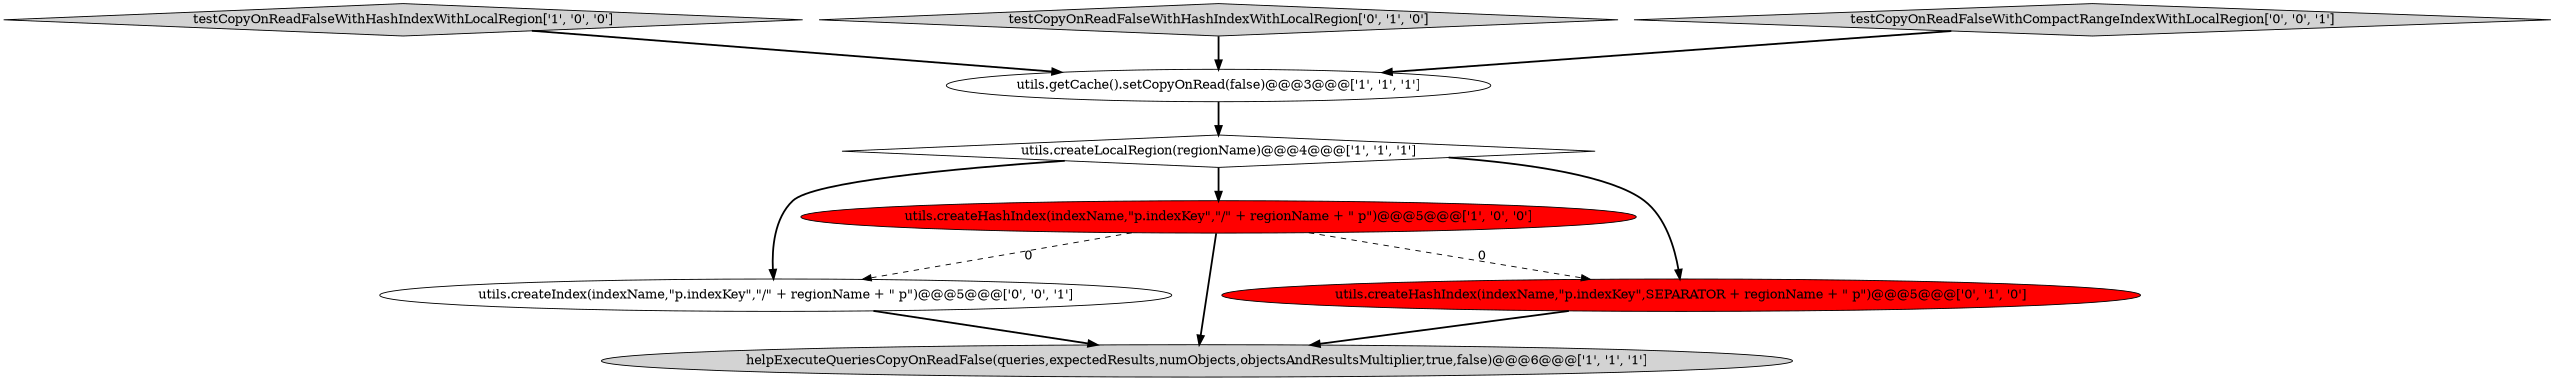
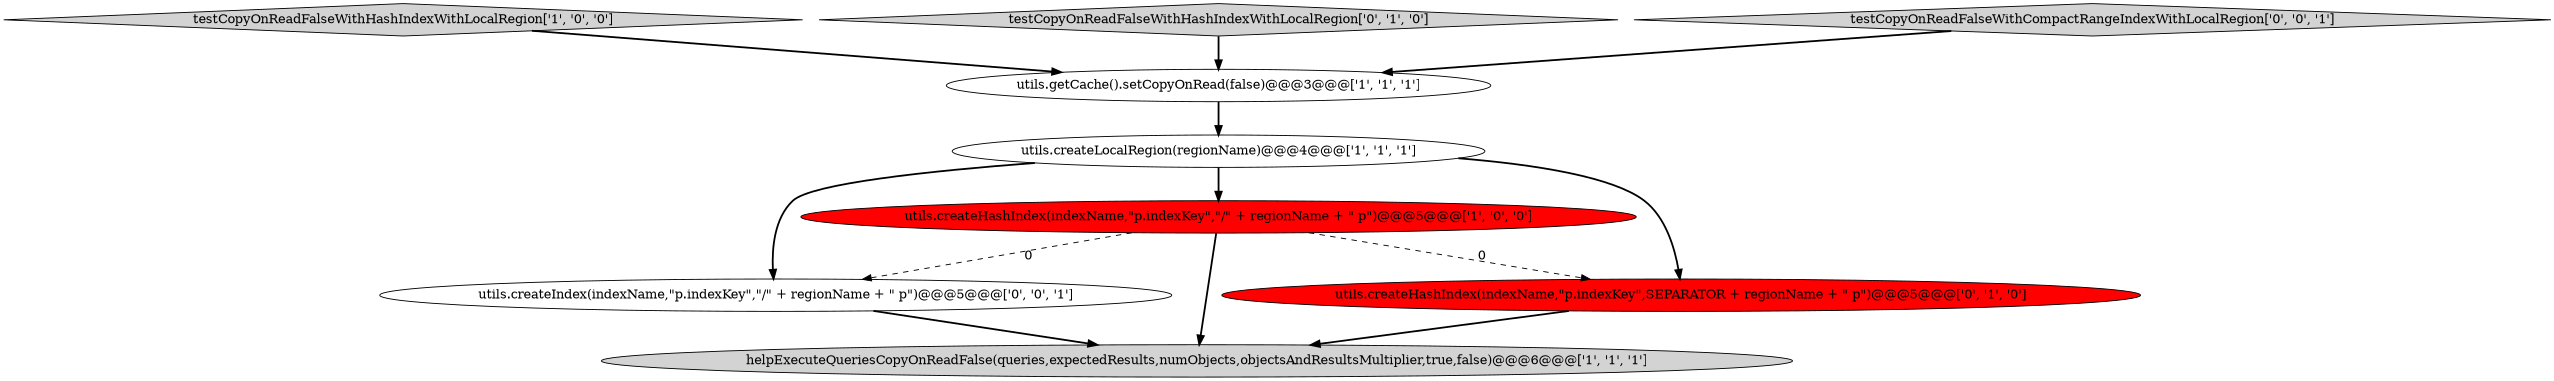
(1219, 151) -> (1219, 151)
